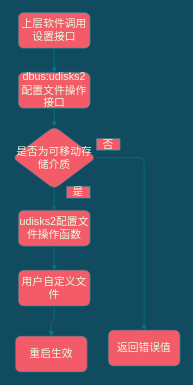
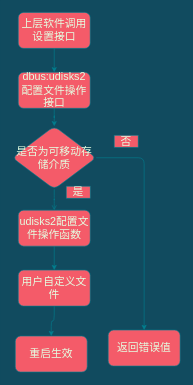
(108, 144) -> (126, 141)
